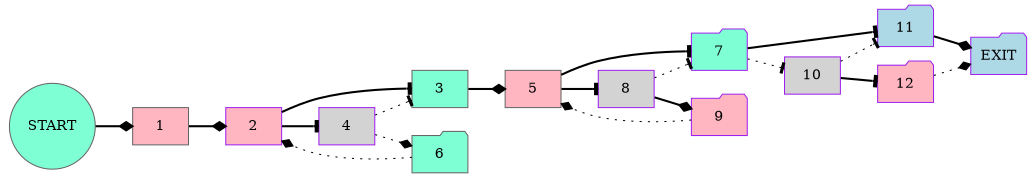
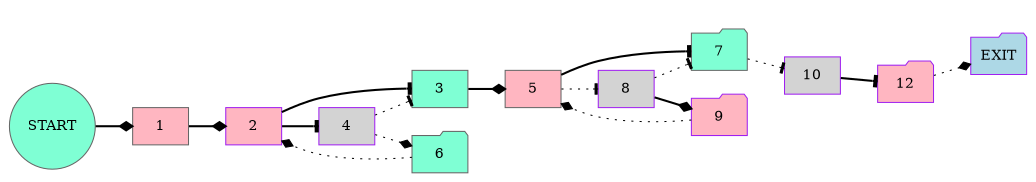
(906, 28) -> none
(719, 52) -> (719, 52)
(577, 89) -> (577, 89)
